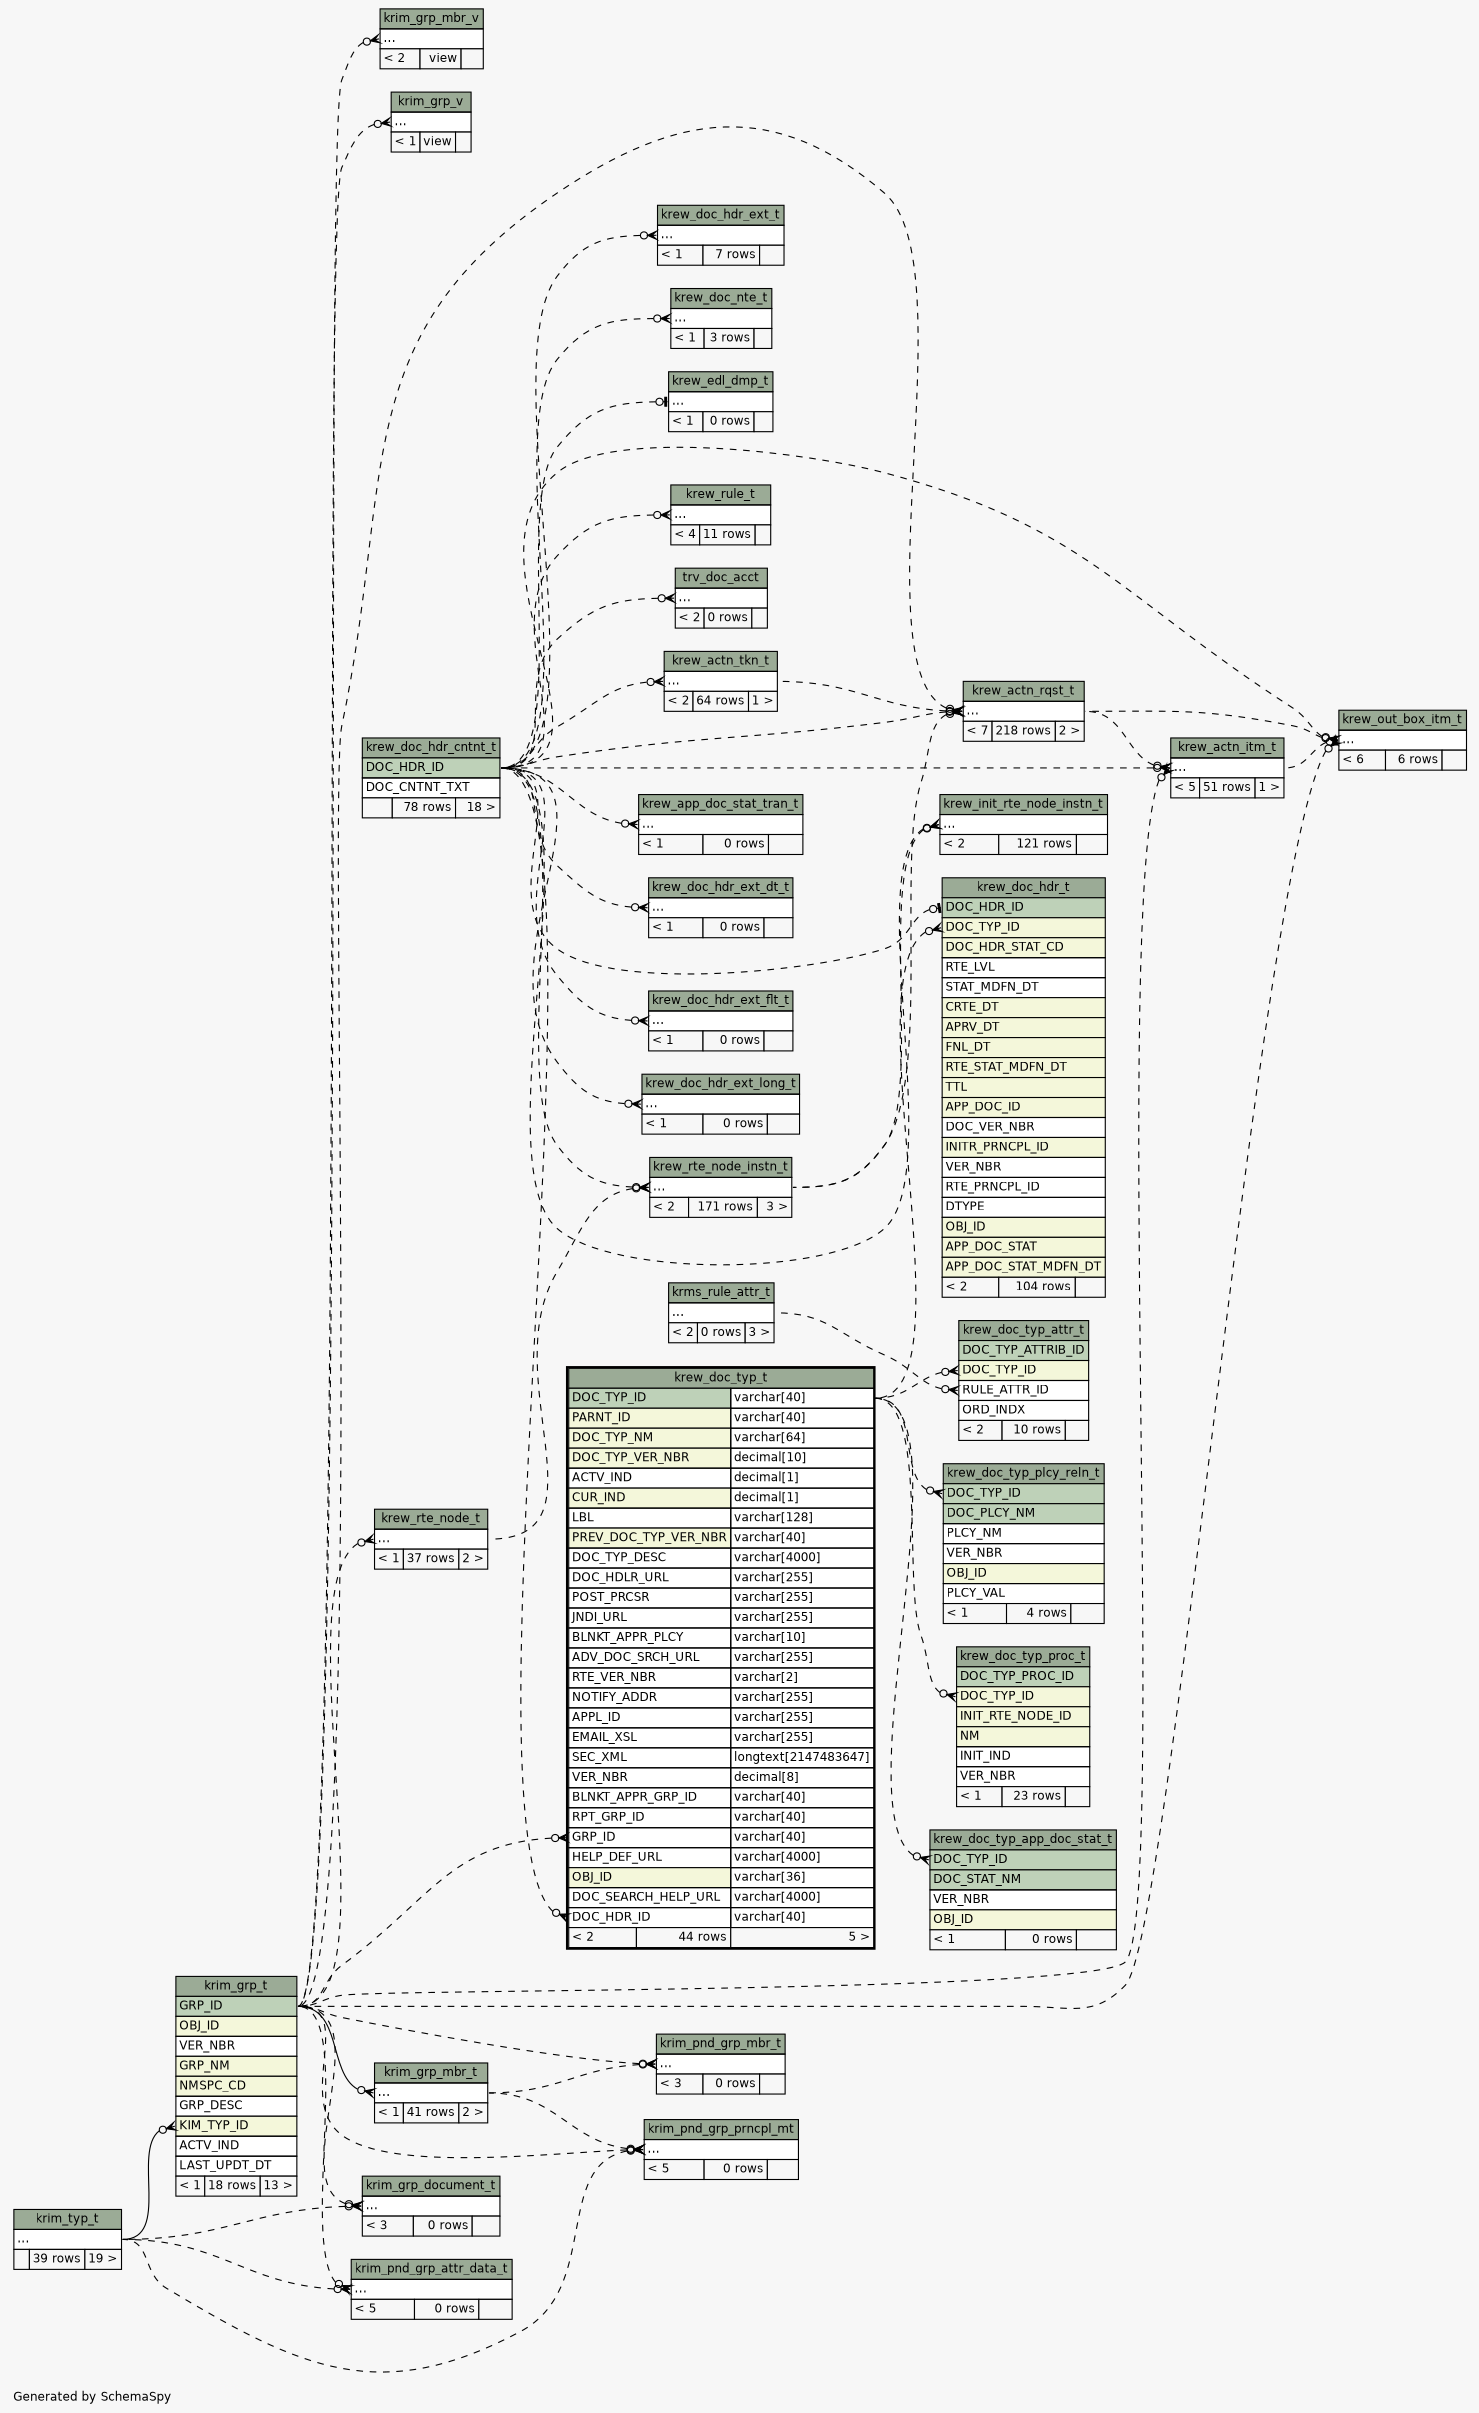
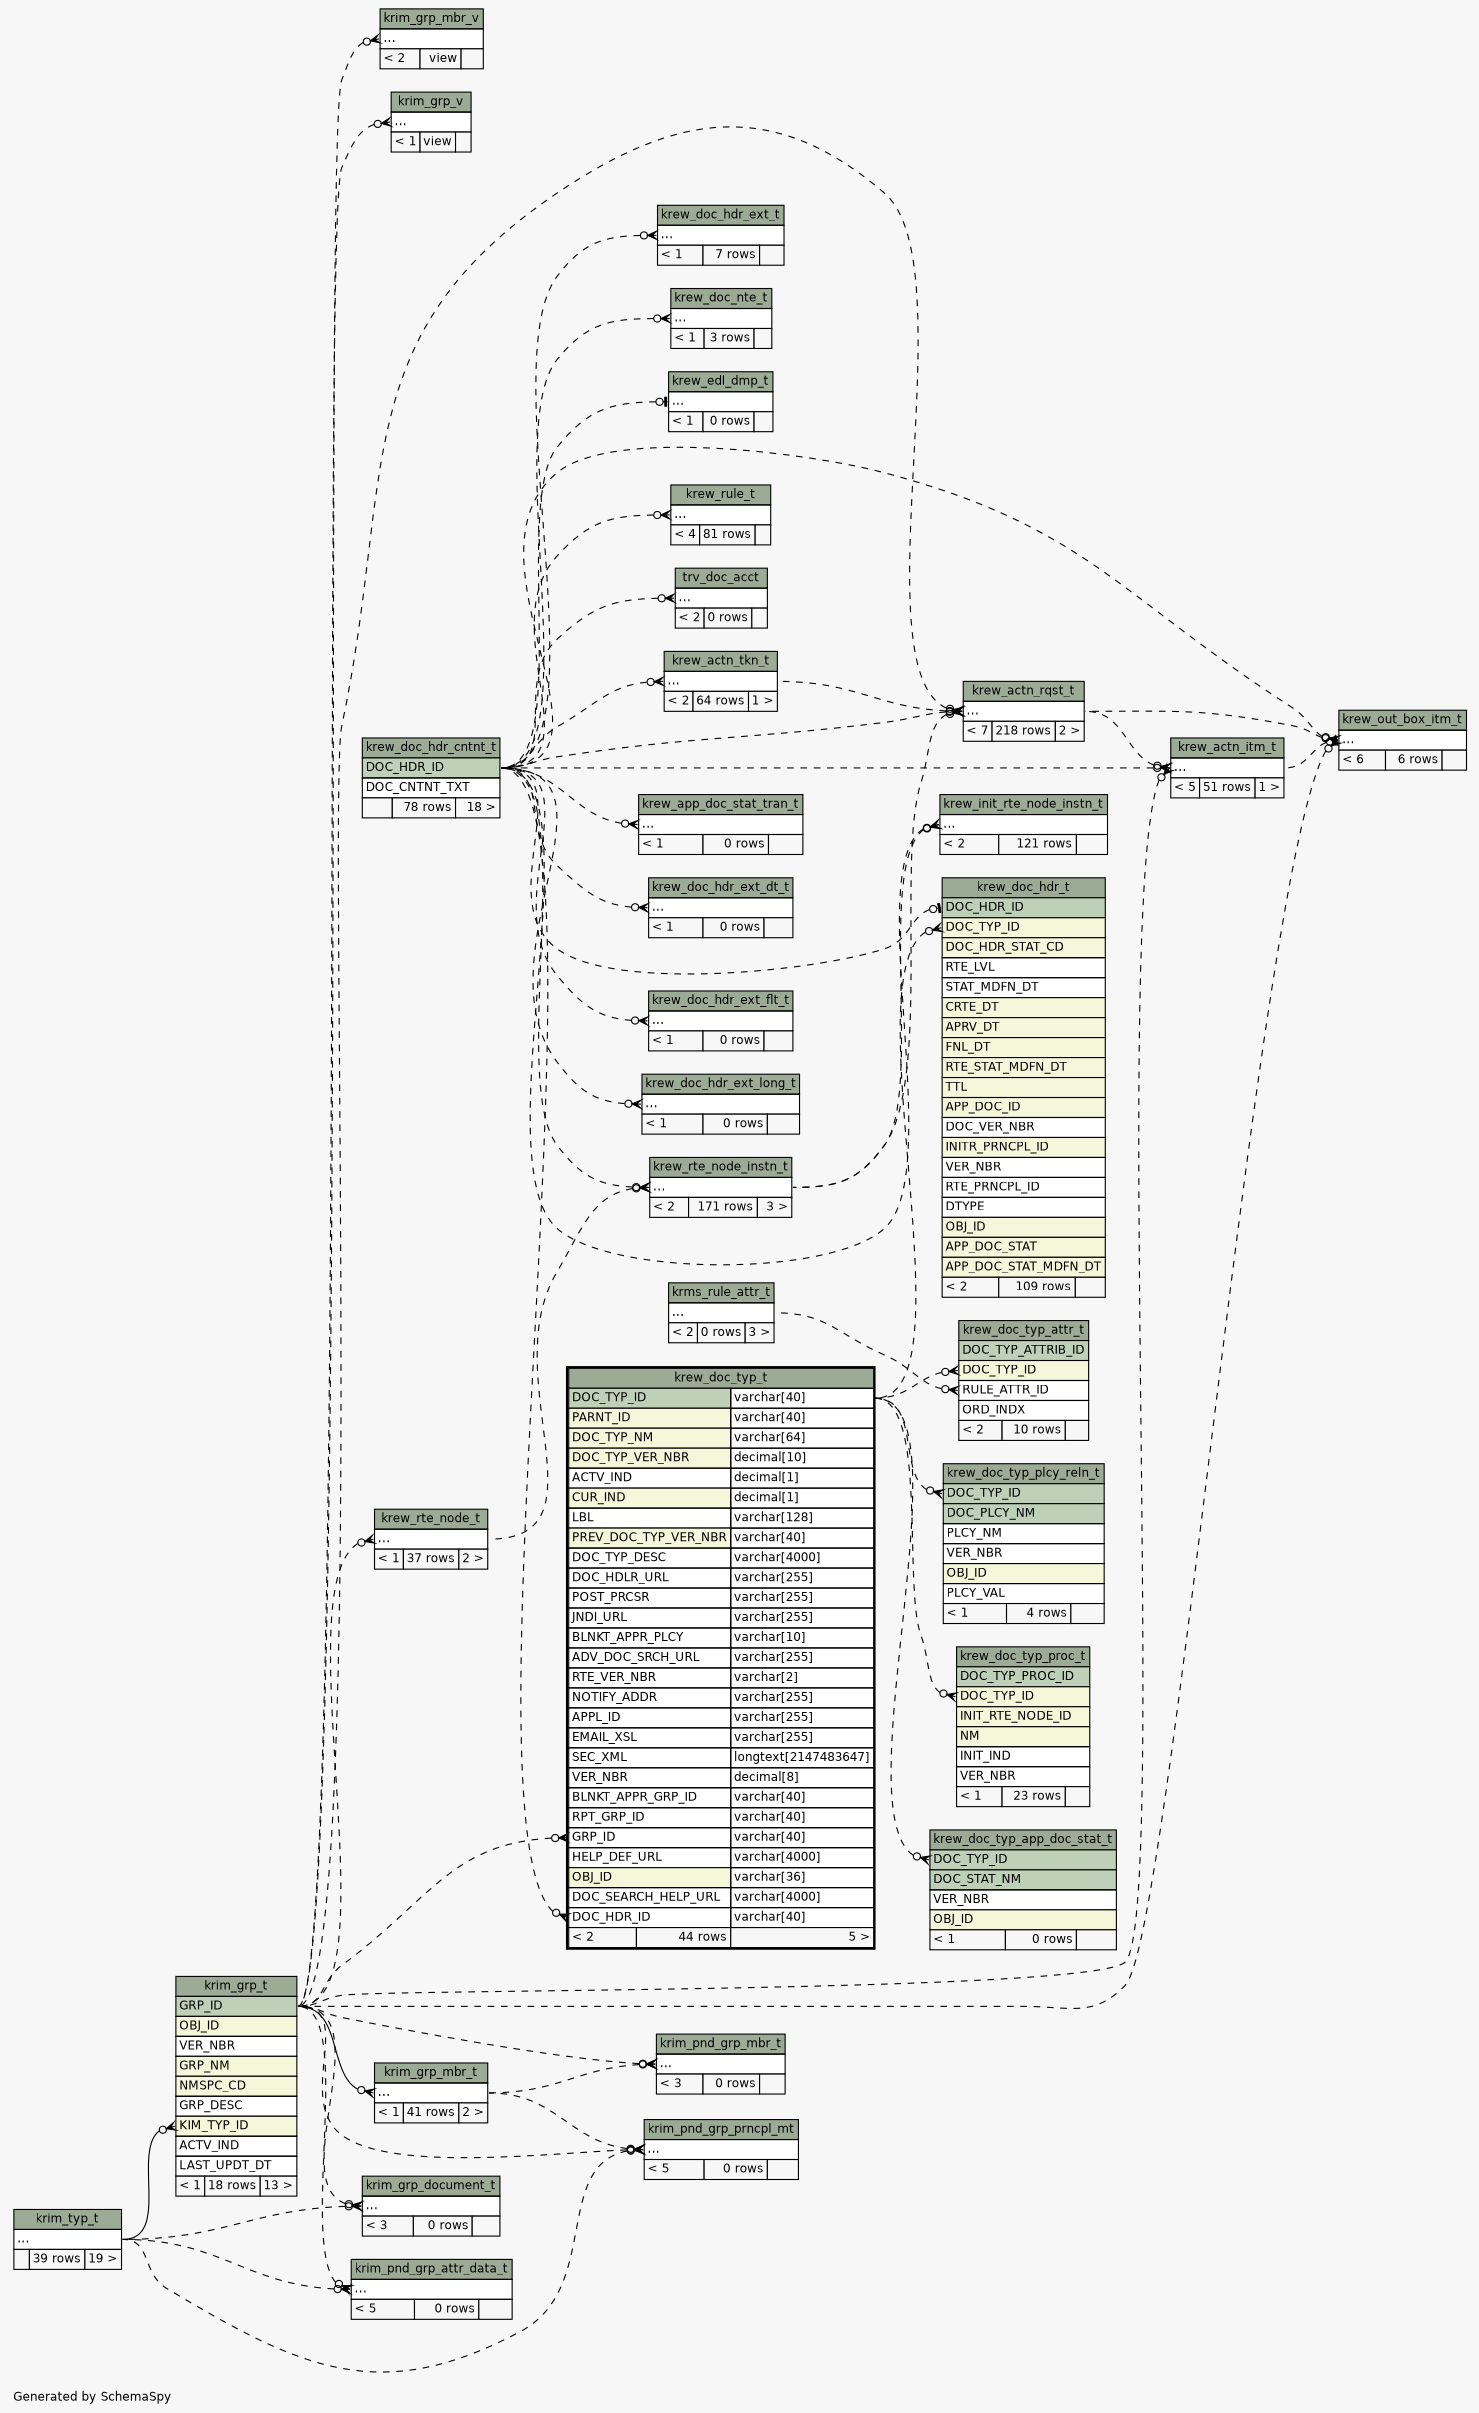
(727, 534) -> (727, 534)
(1044, 1287) -> (1044, 1287)
